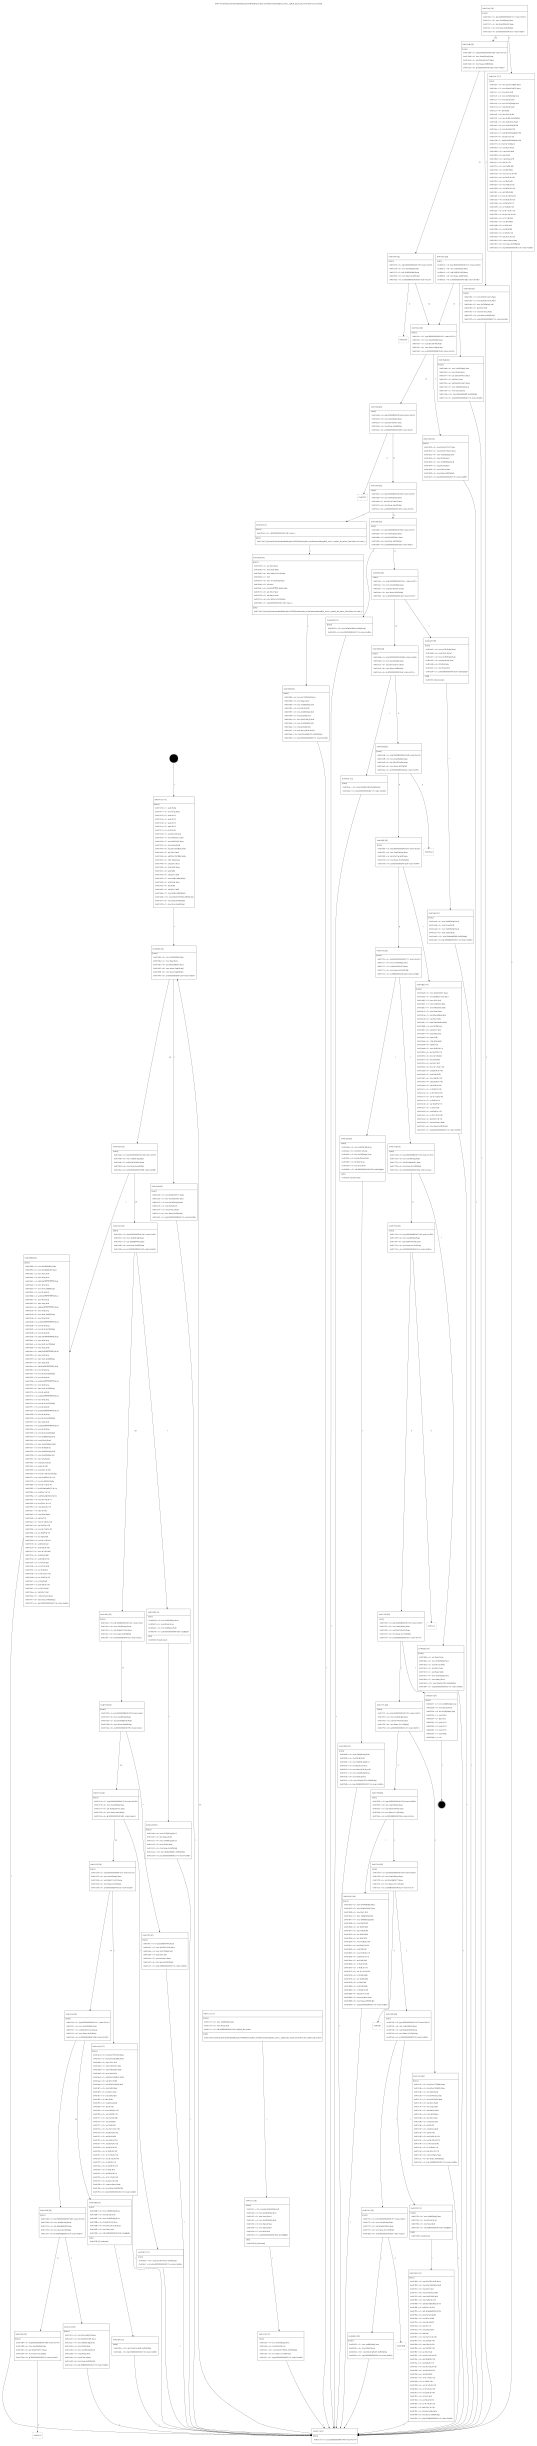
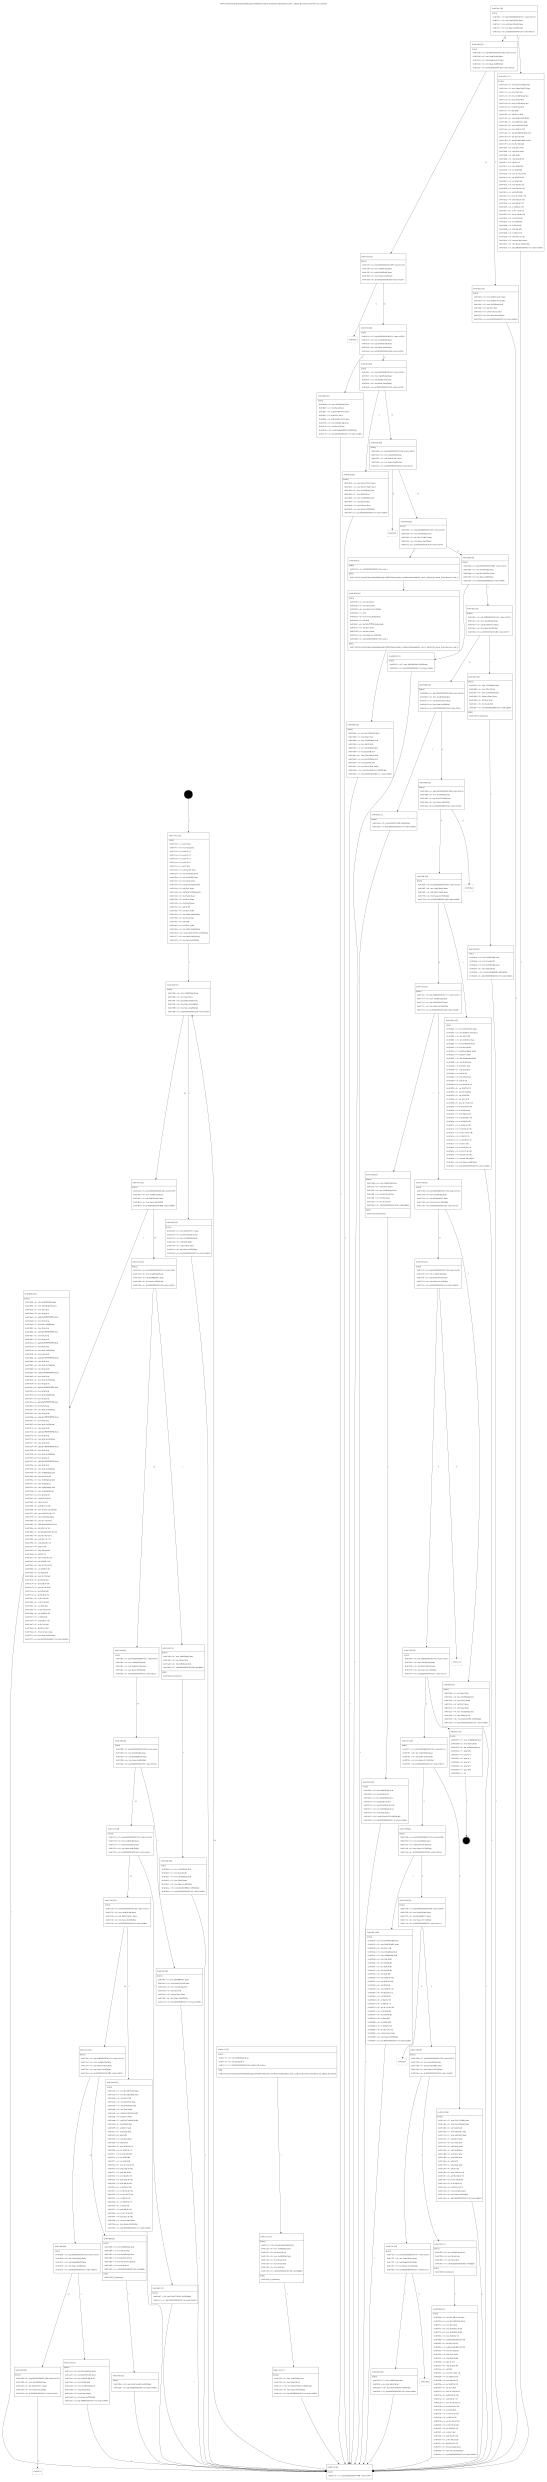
(422, 303) -> (383, 303)
